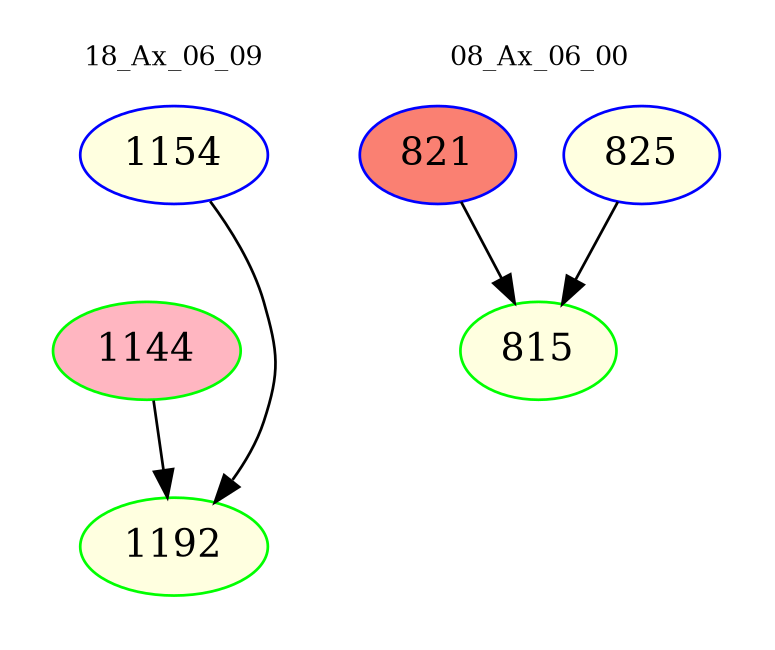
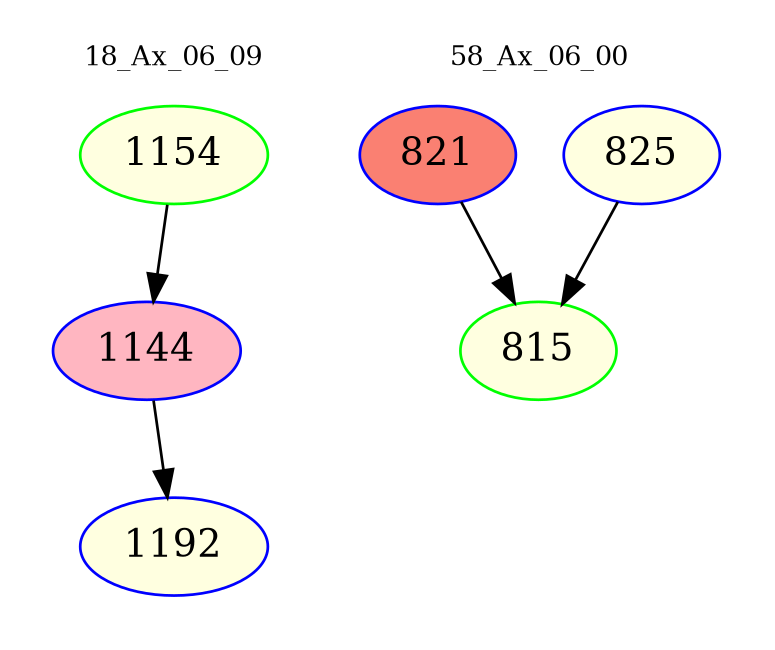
(540, 58) -> (540, 58)
(174, 155) -> (174, 155)
(273, 338) -> (162, 240)
(147, 351) -> (147, 351)
(174, 547) -> (174, 547)
